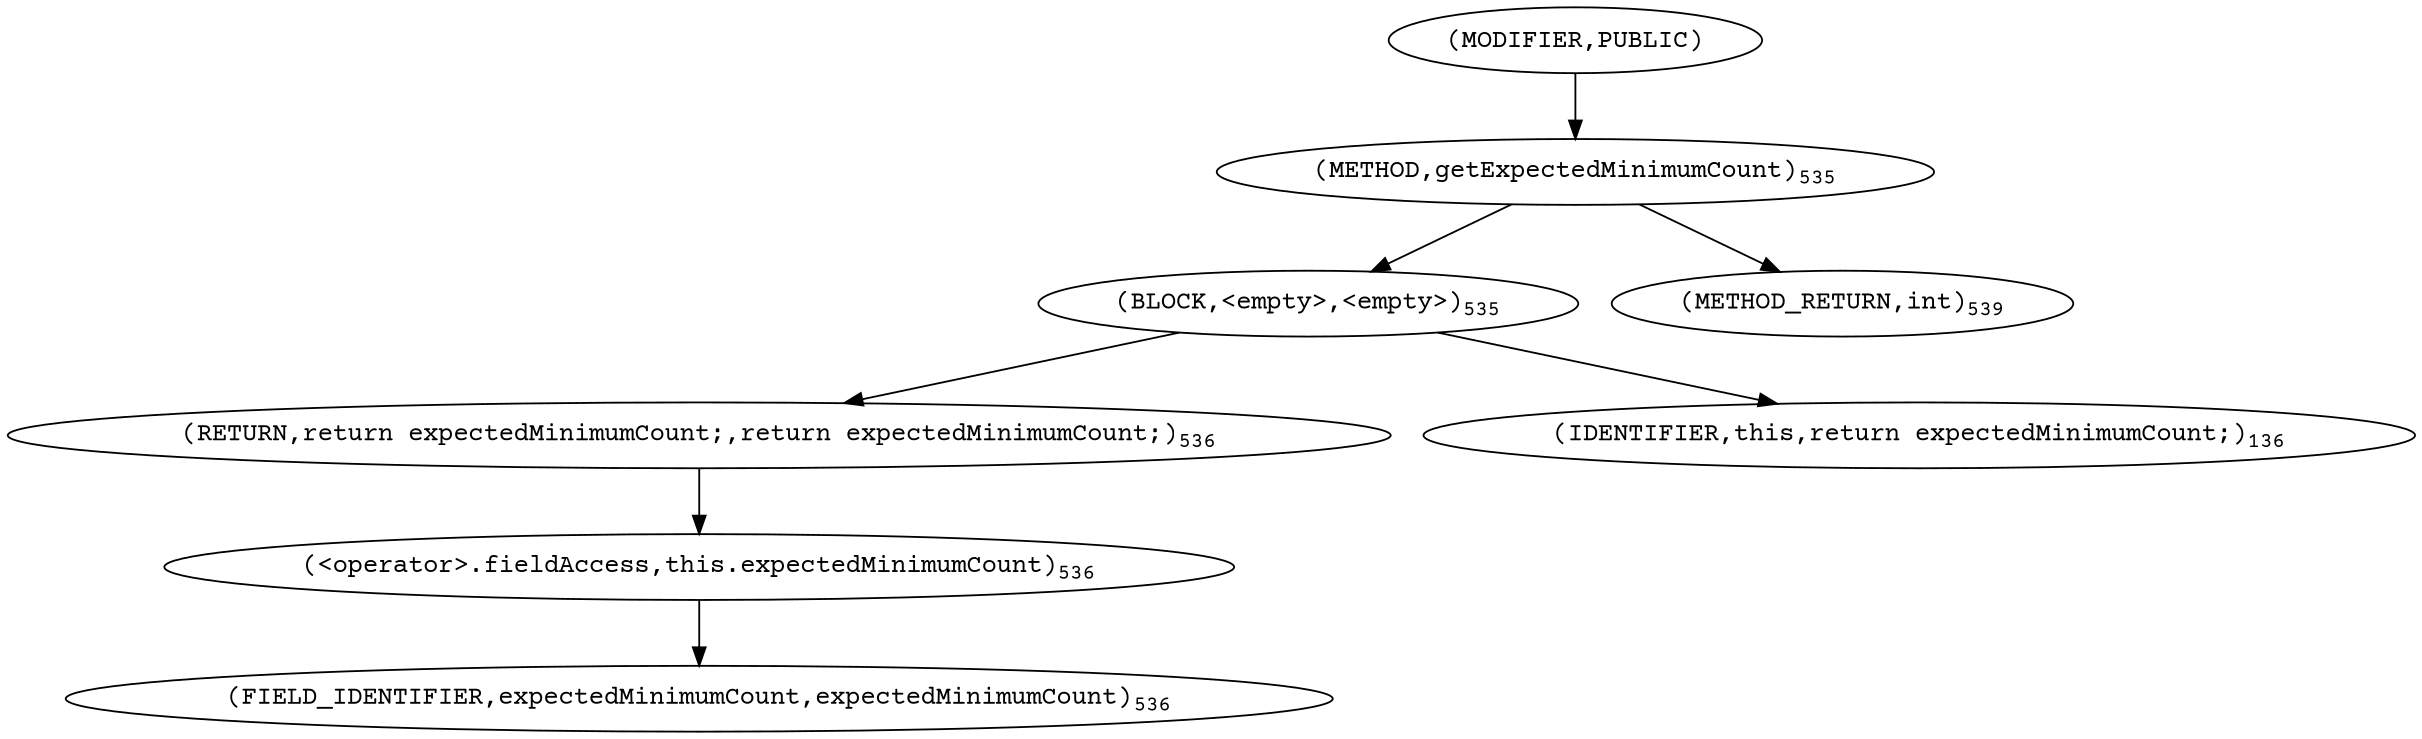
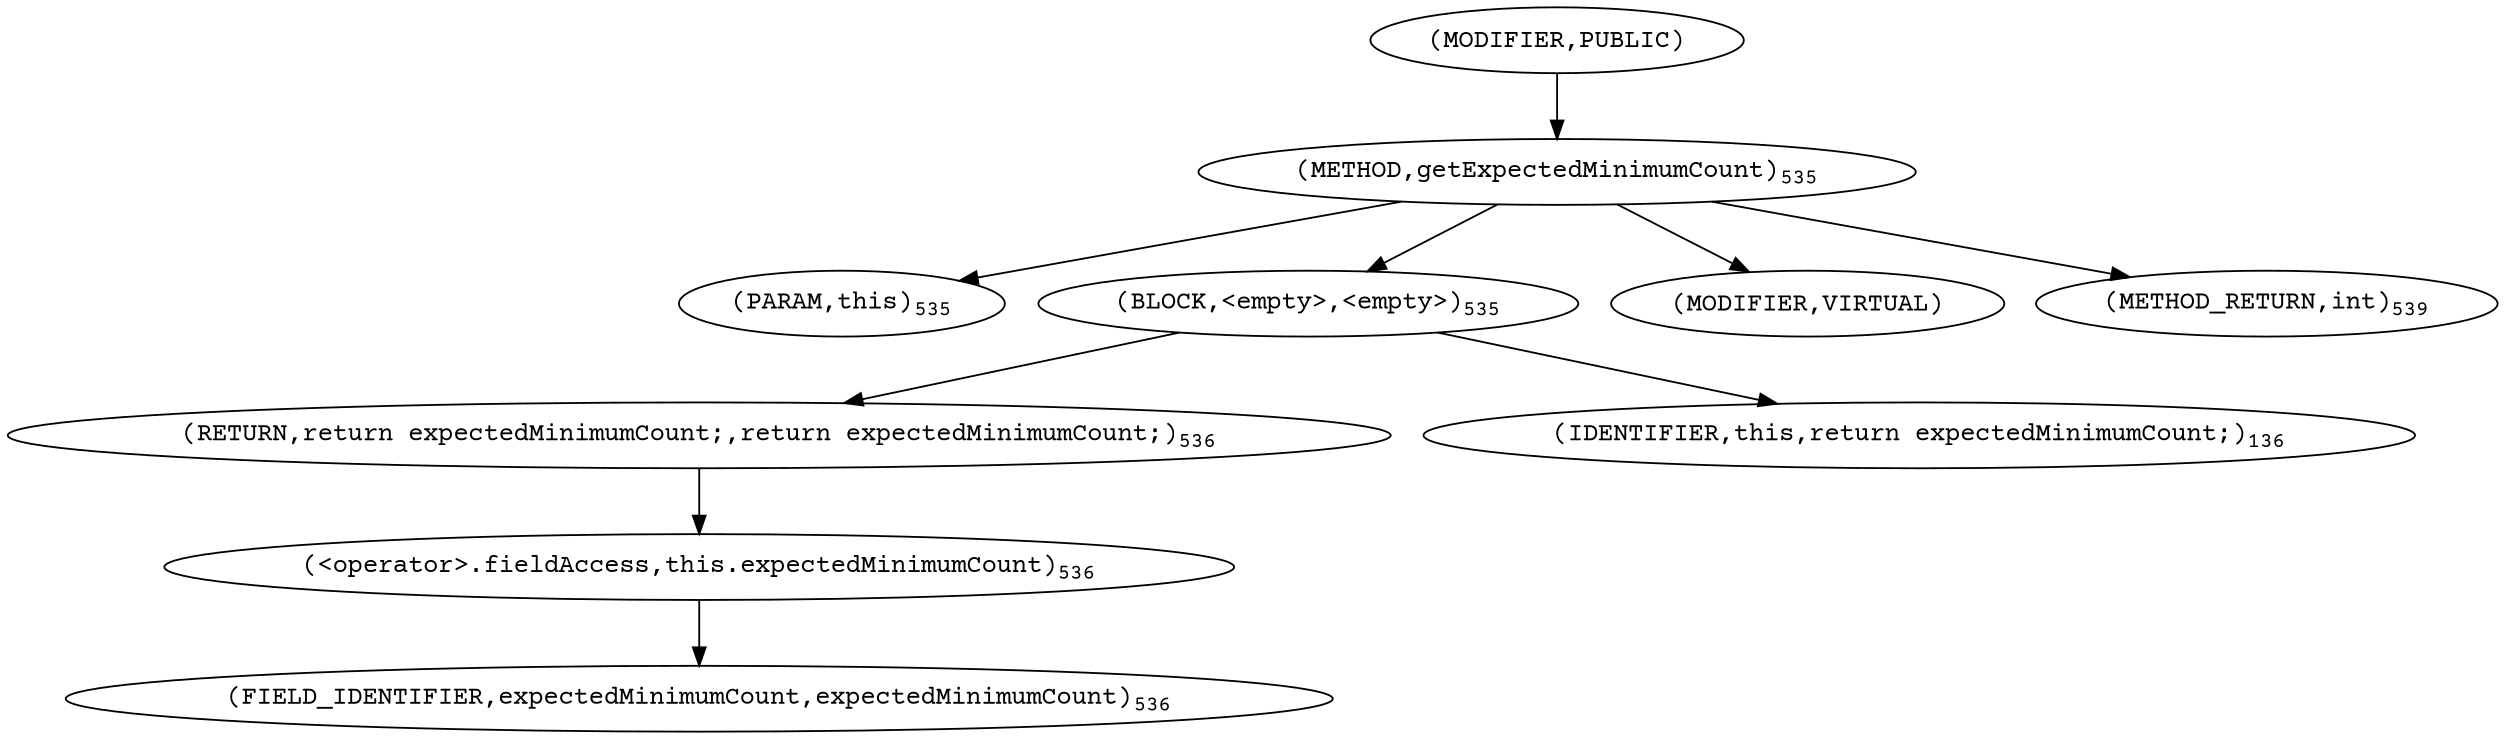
none -> (842, 304)
none -> (1808, 304)
